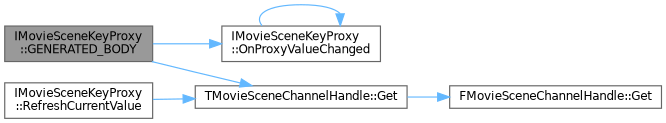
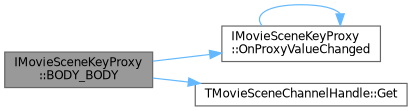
(79, 44) -> (79, 70)
(556, 97) -> none
(79, 101) -> none
